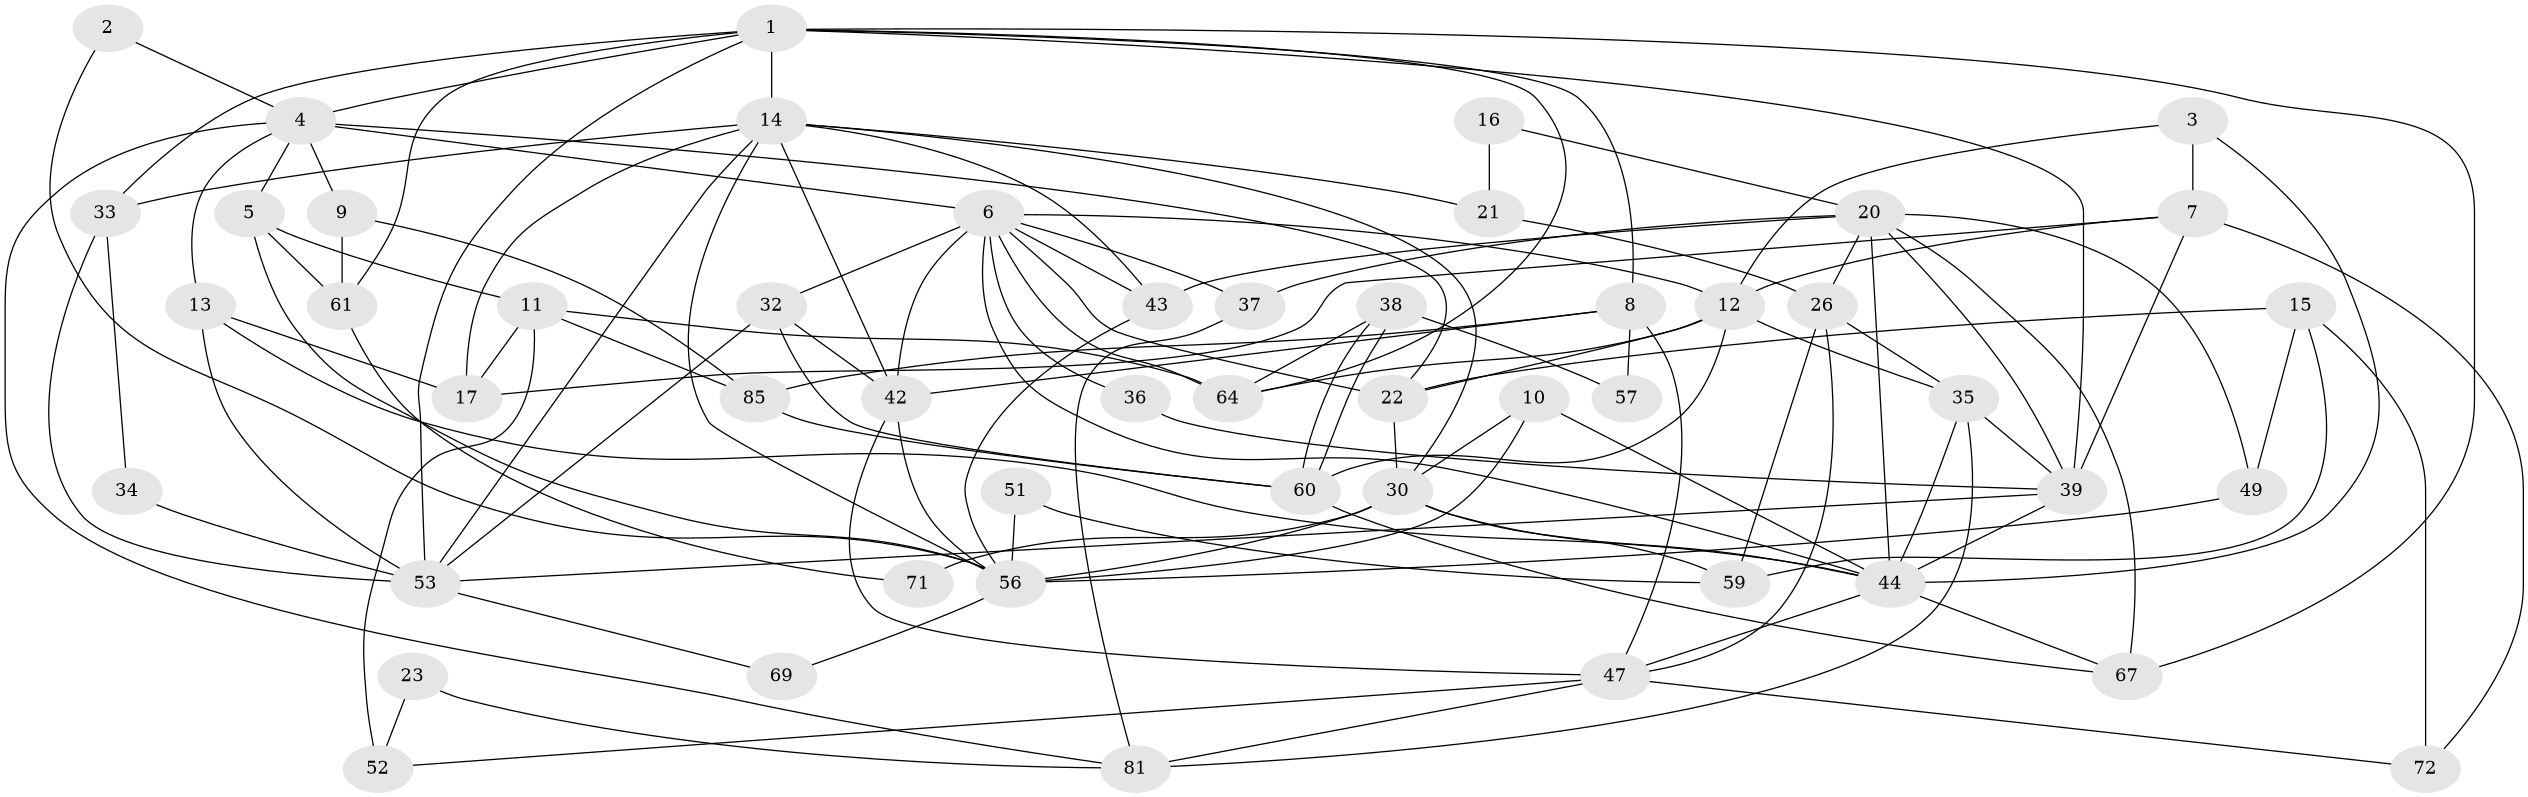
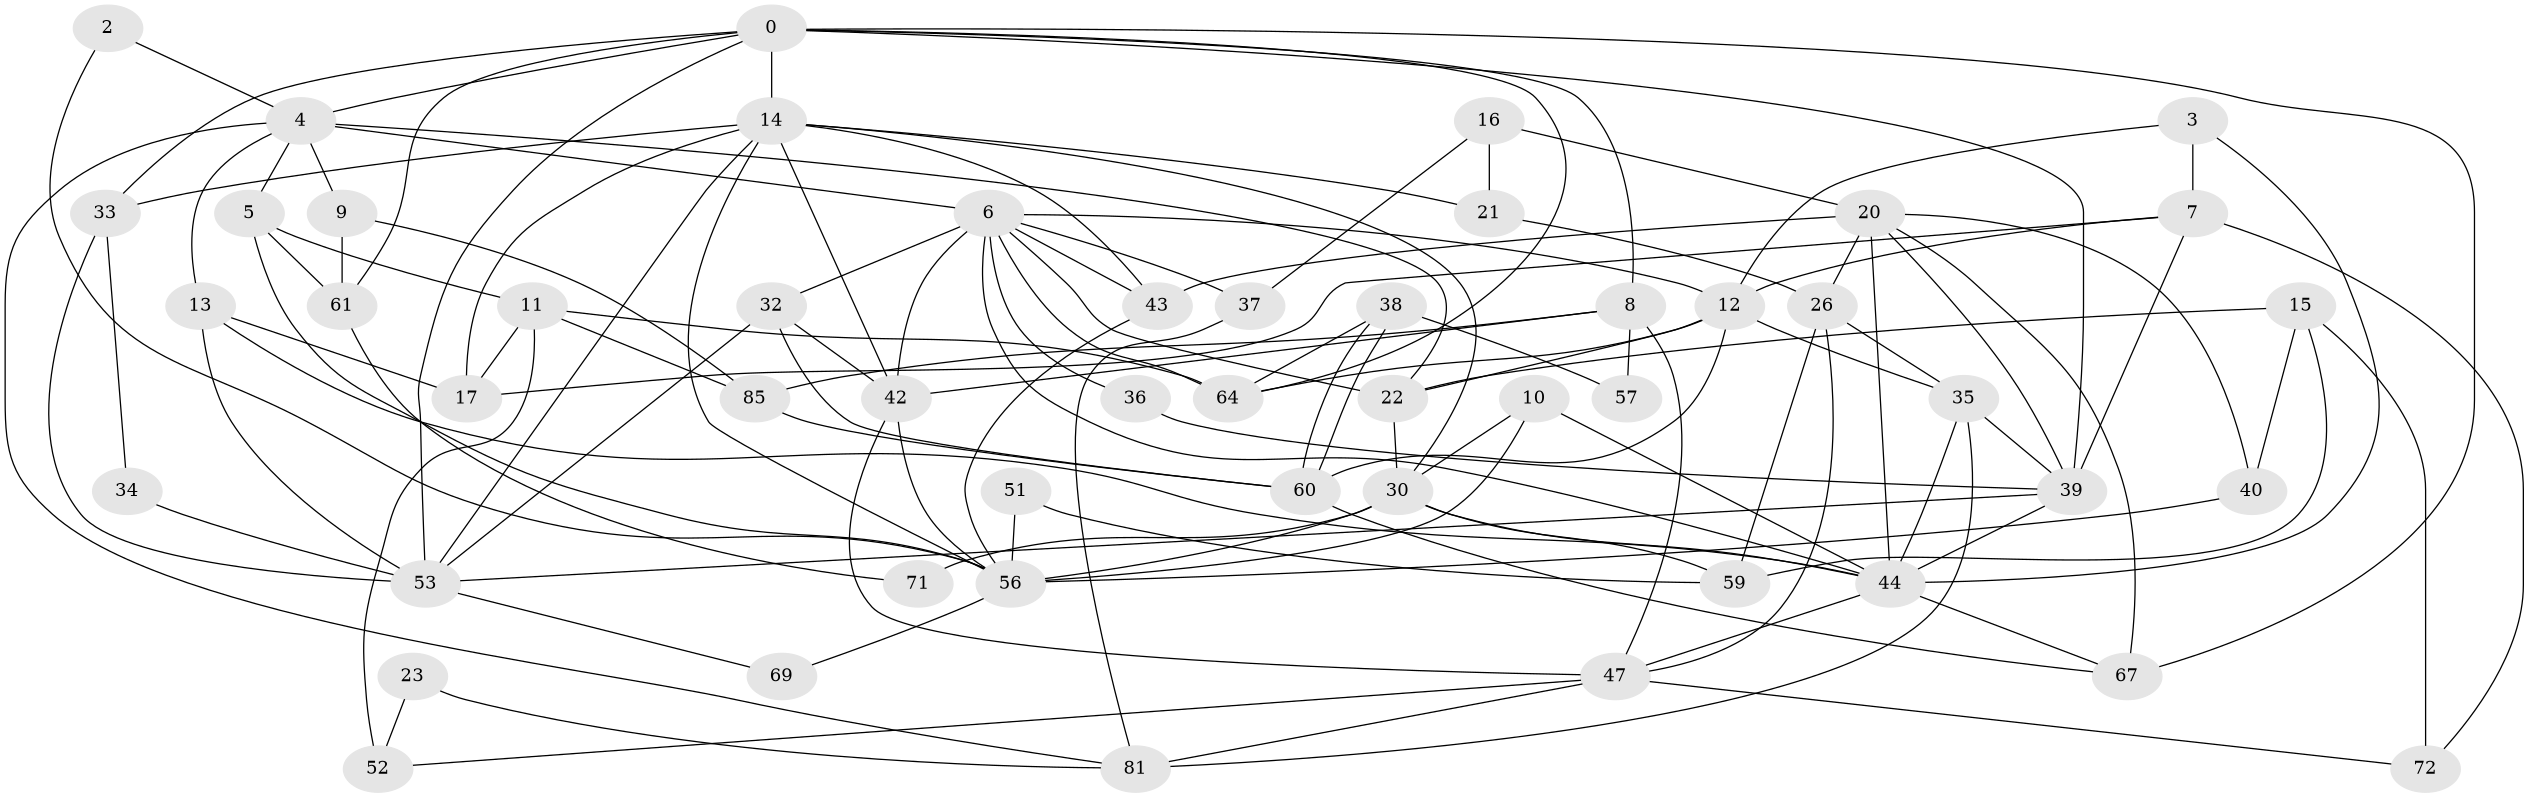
(772, 28) -> (772, 28)
(1414, 259) -> (1370, 214)
(2252, 491) -> (2252, 491)
